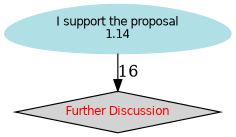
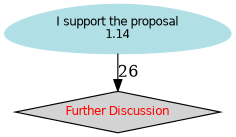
(129, 72) -> (129, 72)
